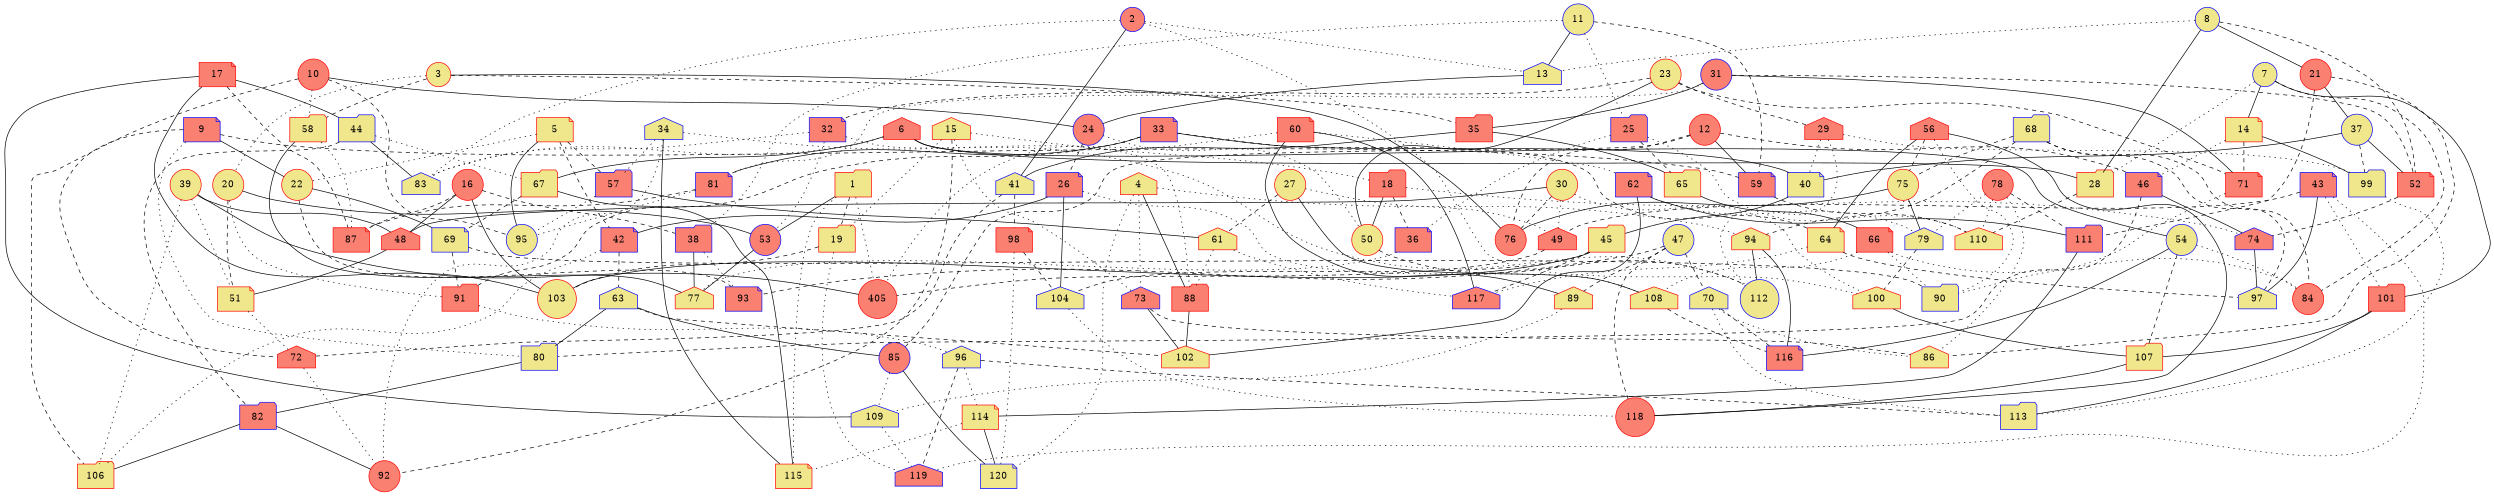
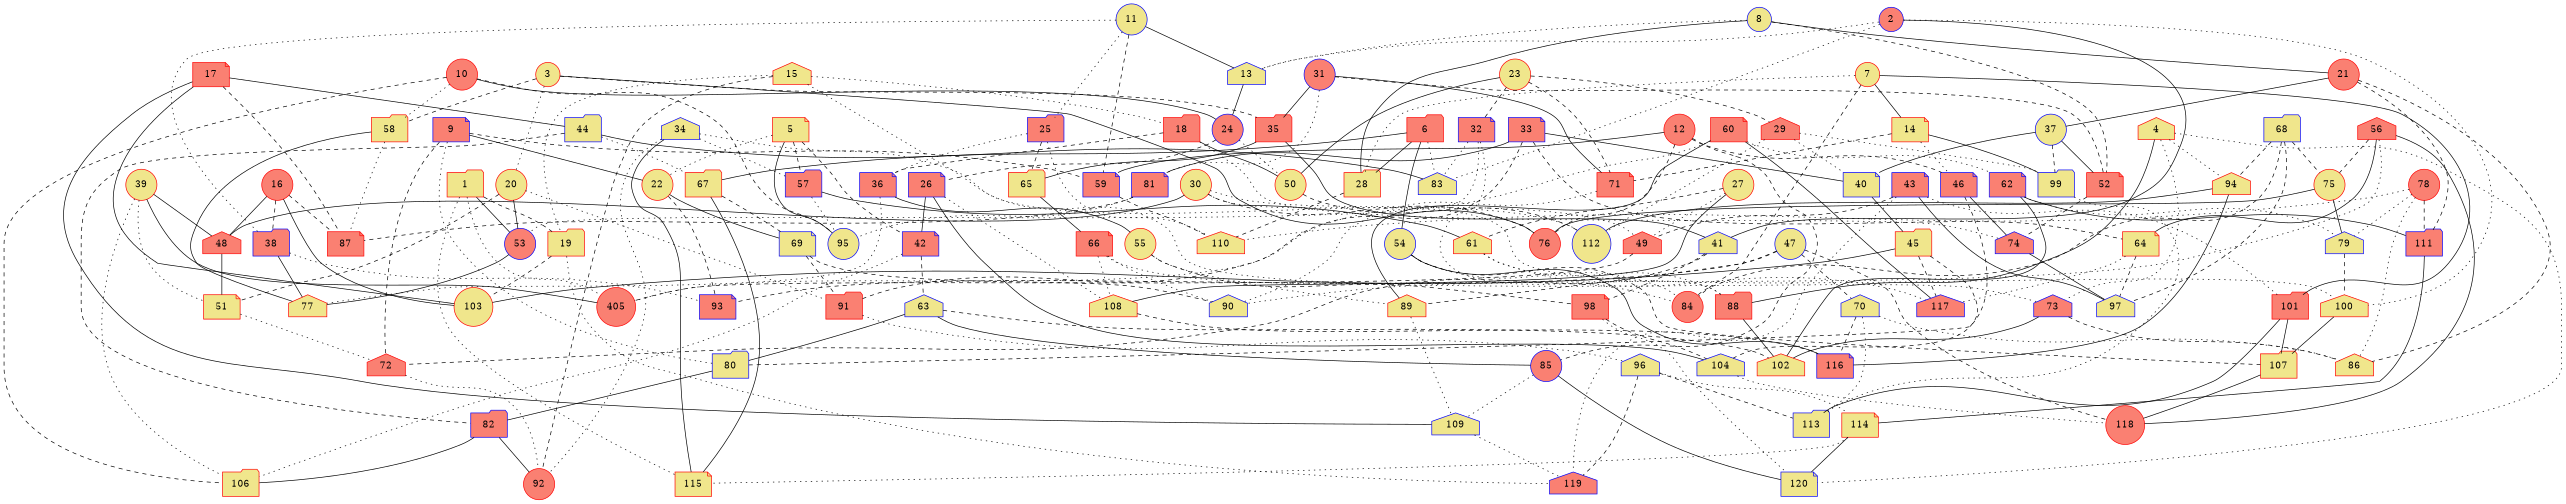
(2265, 75) -> (1868, 75)
(902, 130) -> (1425, 130)
none -> (1140, 244)
(1940, 299) -> (1228, 307)
